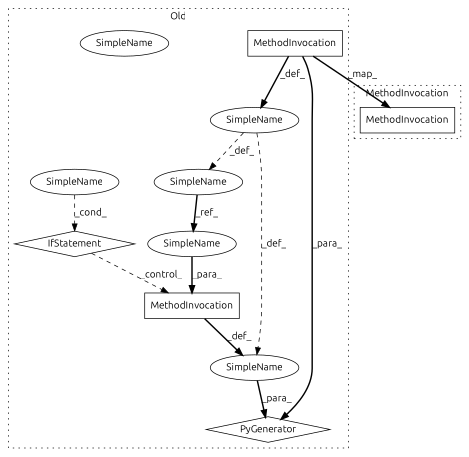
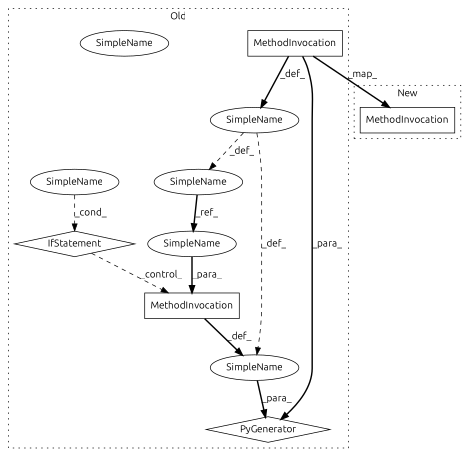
(407, 94) -> (407, 94)
